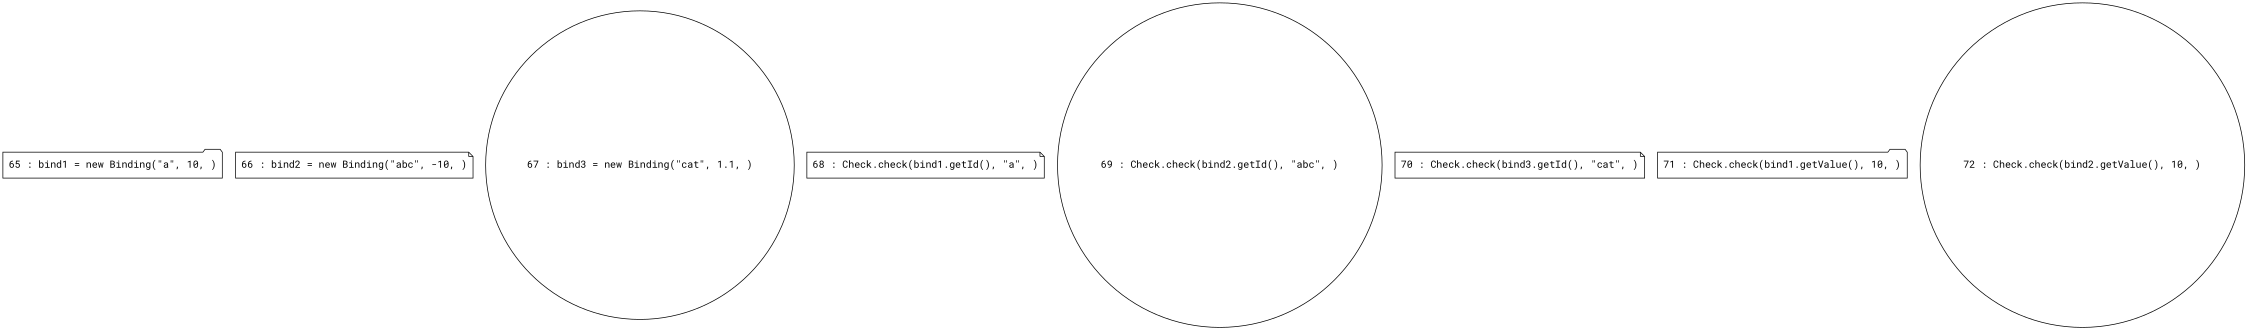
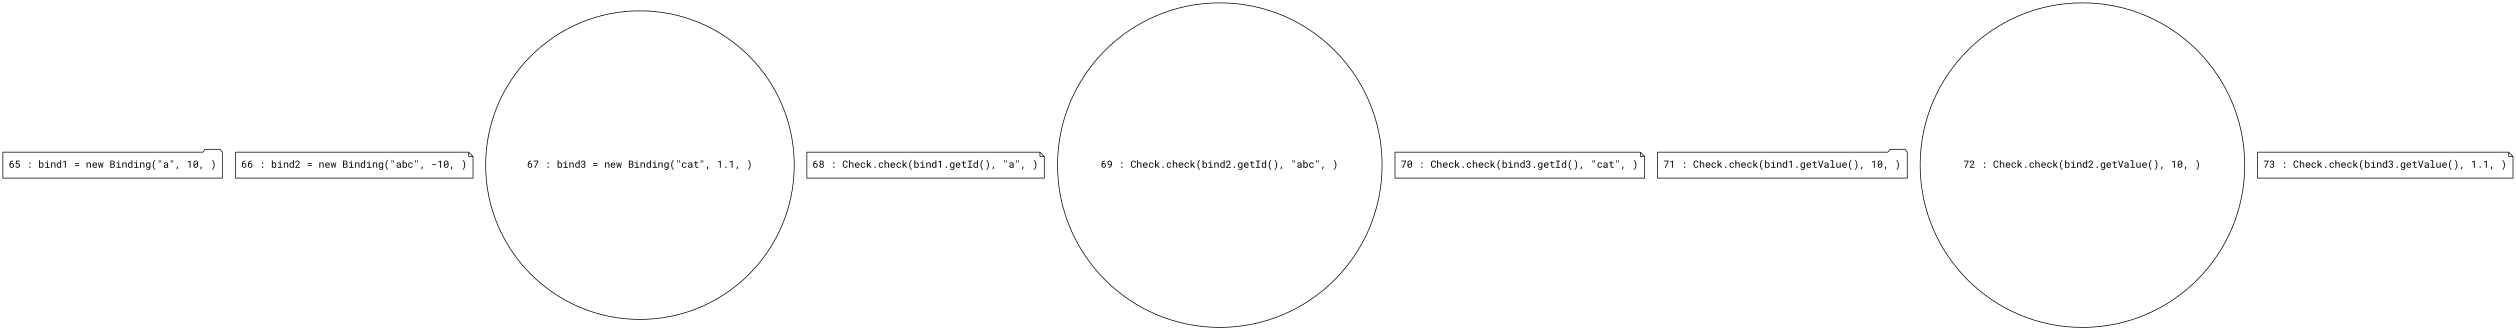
none -> (2385, 165)
